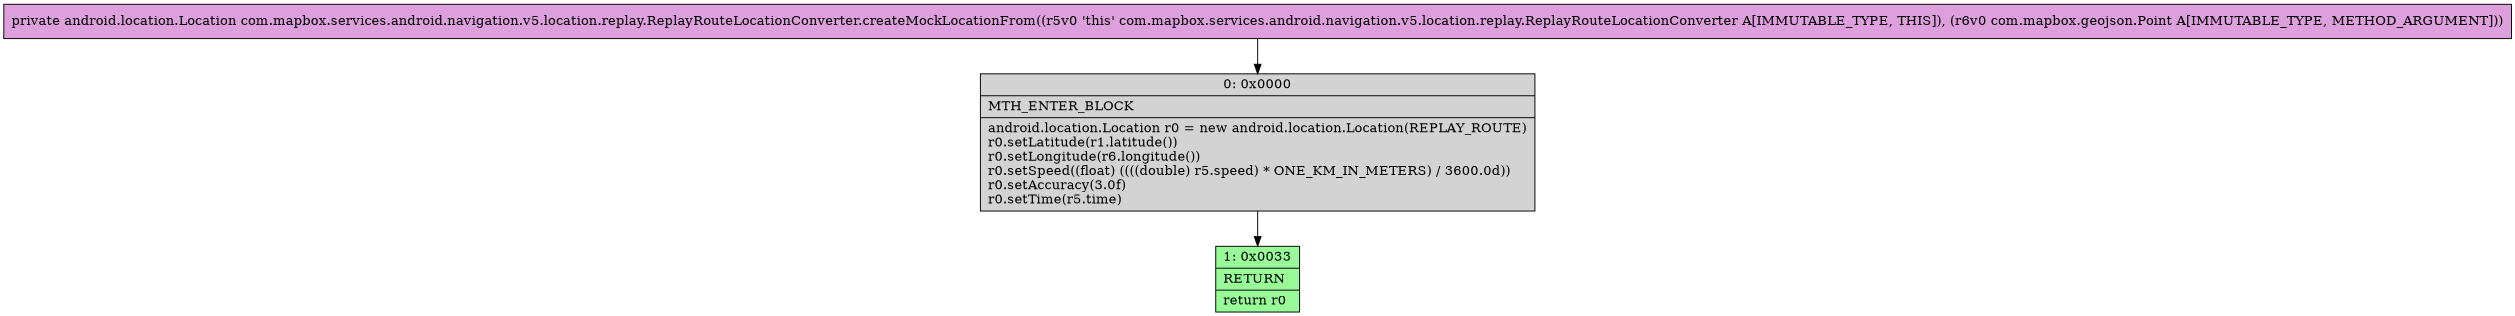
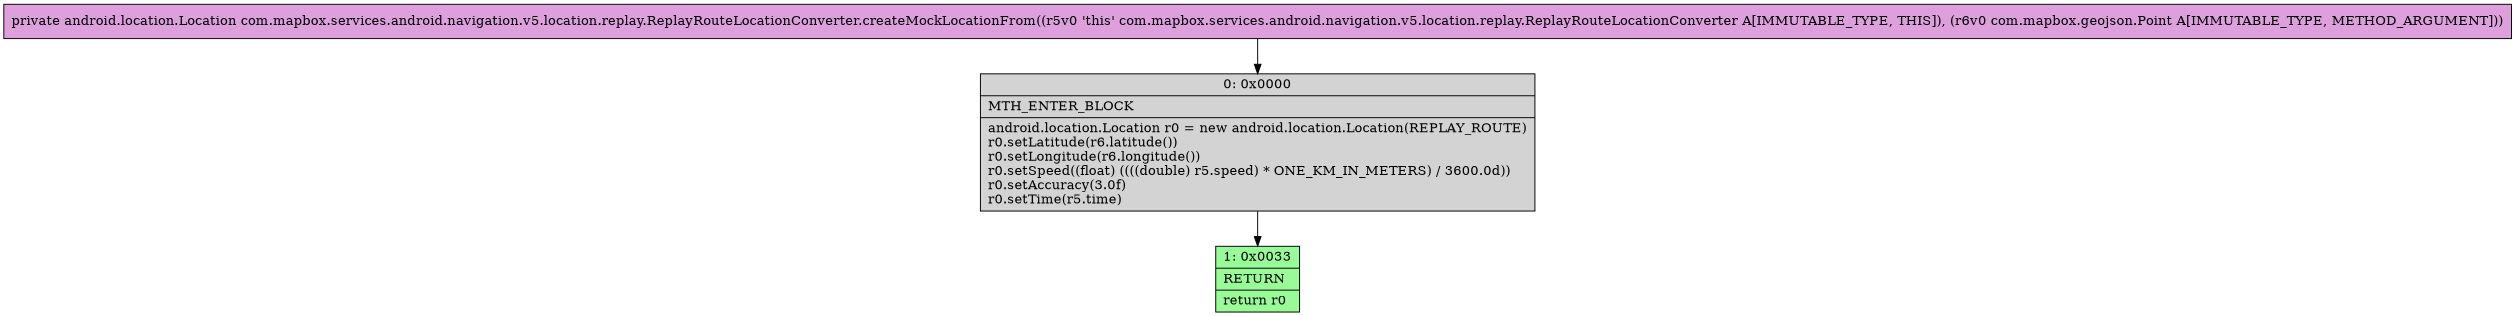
(1083, 142) -> (1083, 142)
